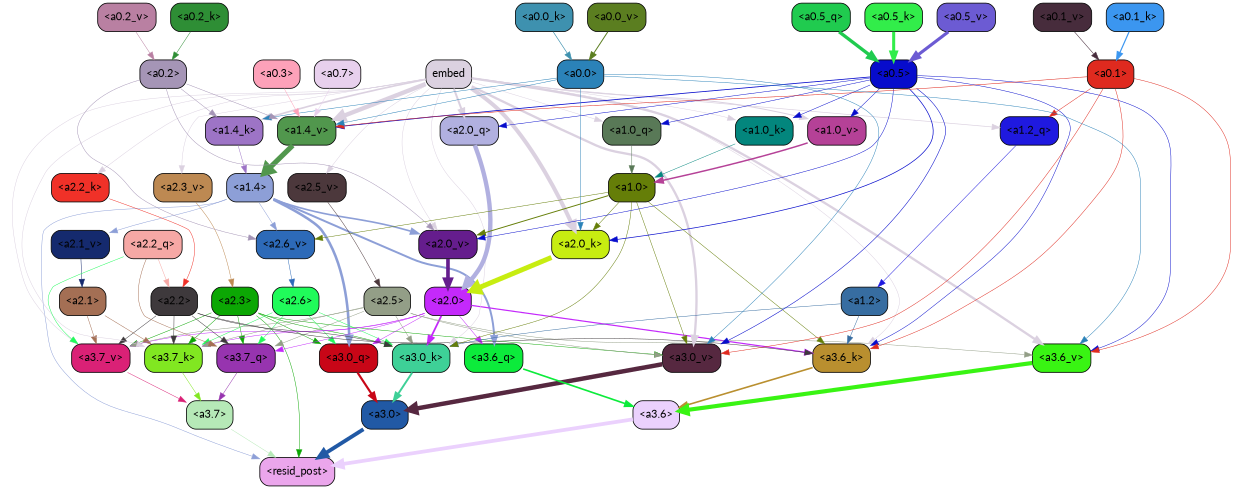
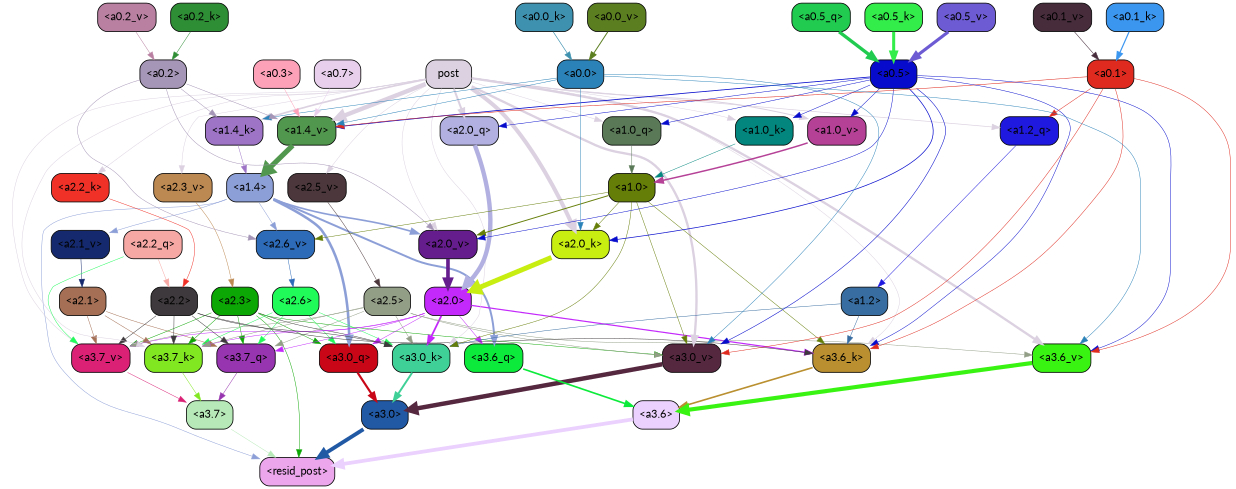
(449, 74) -> (449, 74)
(144, 315) -> (158, 328)
(305, 326) -> (305, 326)
